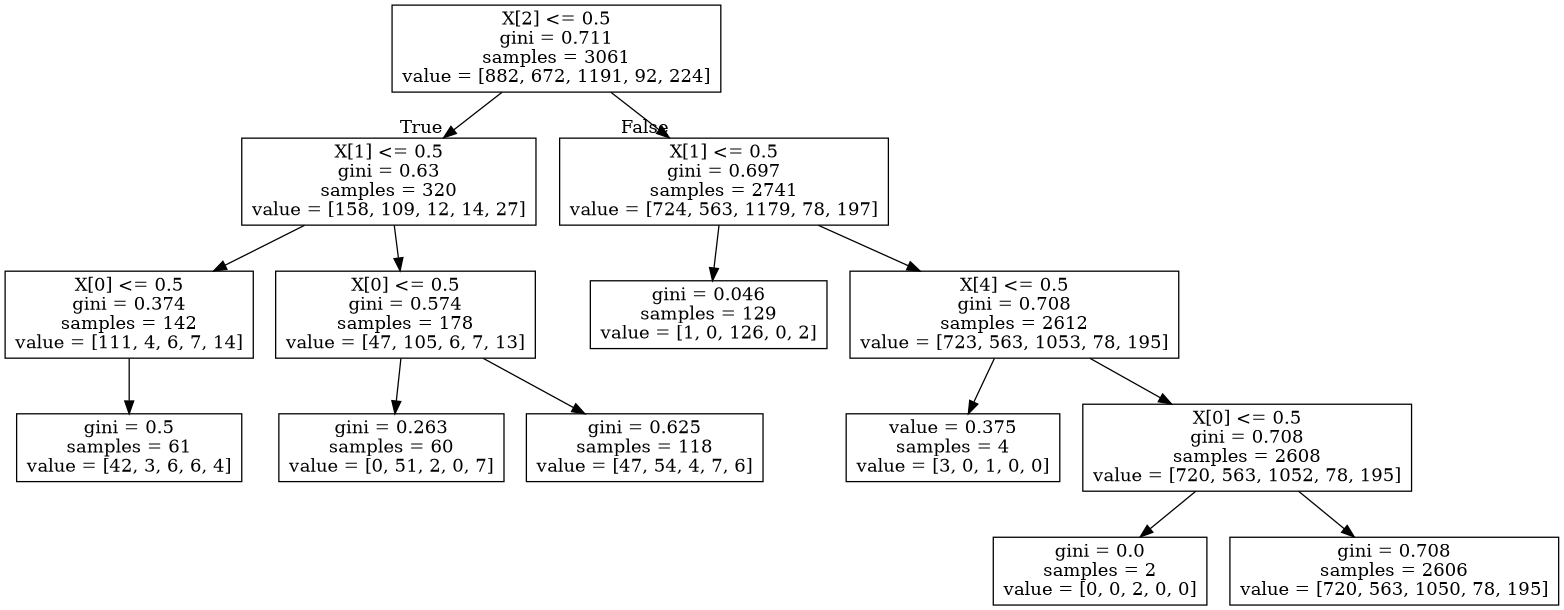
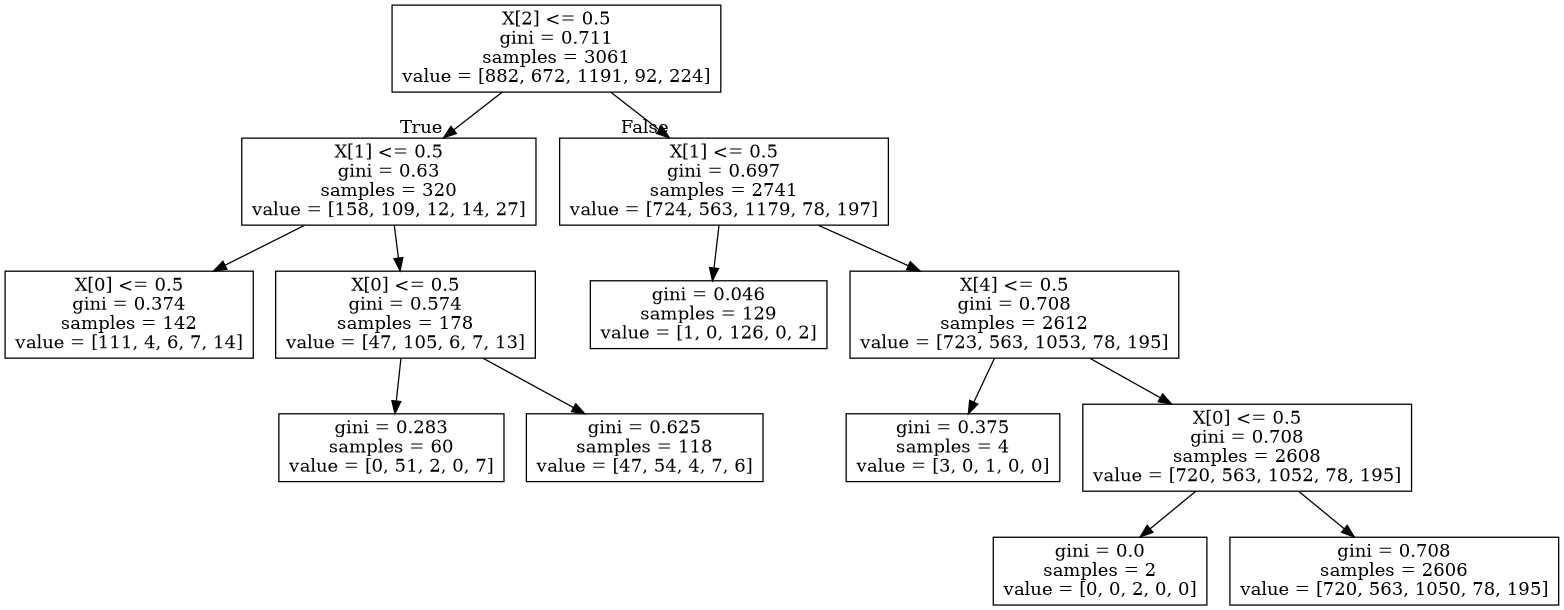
(129, 448) -> none
(391, 448) -> (391, 448)
(953, 448) -> (953, 448)
